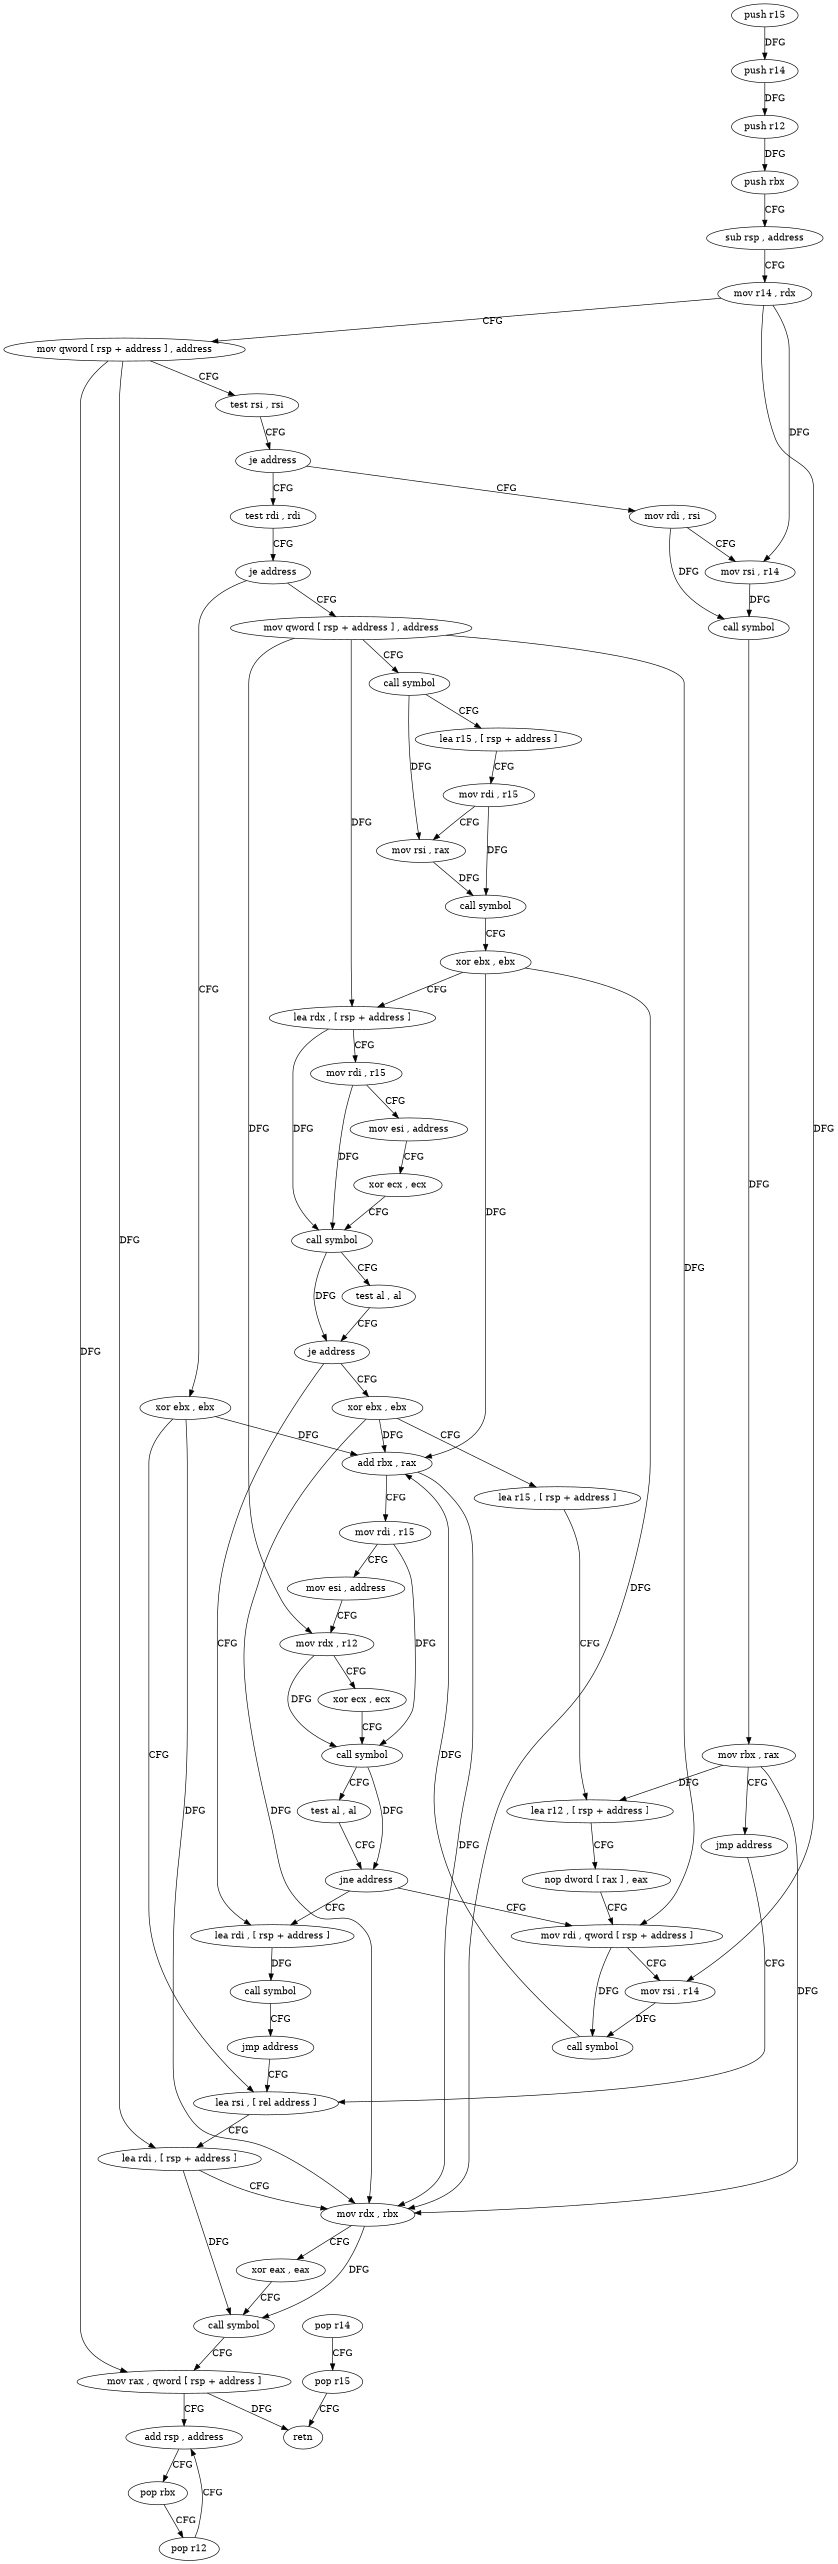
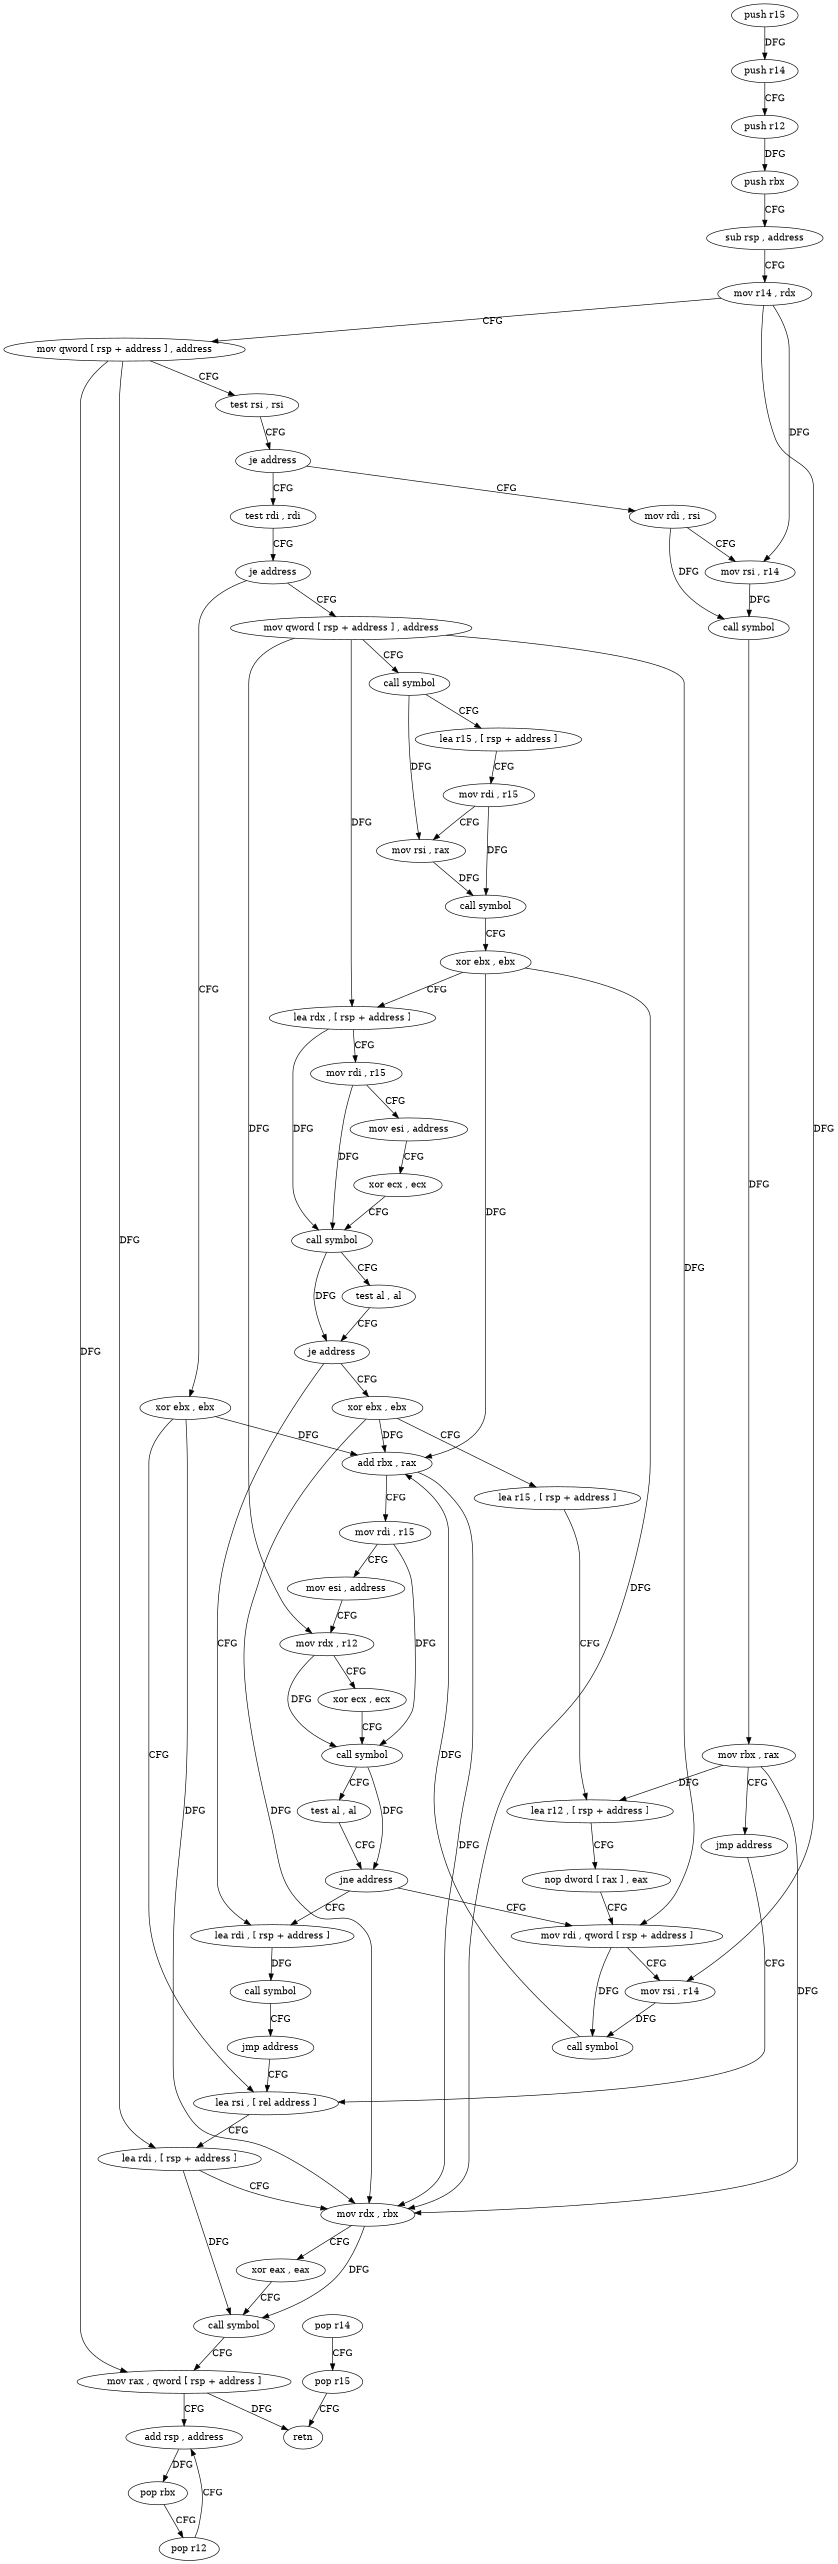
(775, 99) -> (775, 99)
(183, 2465) -> (183, 2465)
